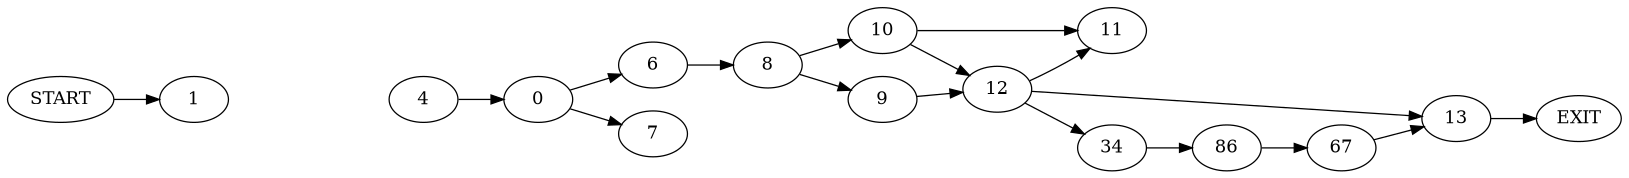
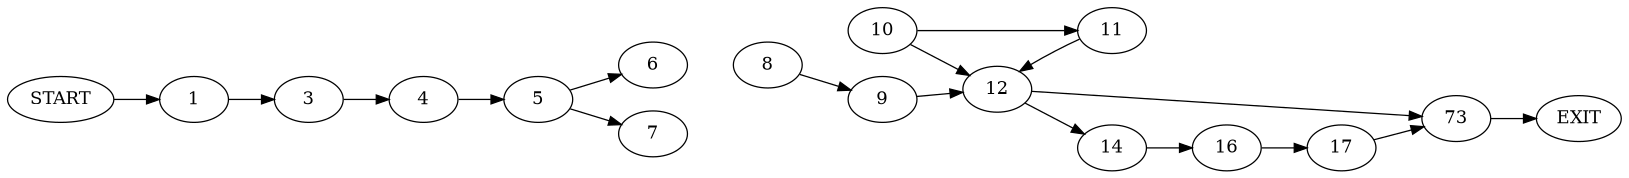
(819, 50) -> none
(704, 65) -> none
(1055, 69) -> (1055, 51)
none -> (309, 99)
(538, 99) -> (538, 99)
(1456, 119) -> (1456, 119)
(1112, 148) -> (1112, 148)
(1227, 148) -> (1227, 148)
(1342, 148) -> (1342, 148)
